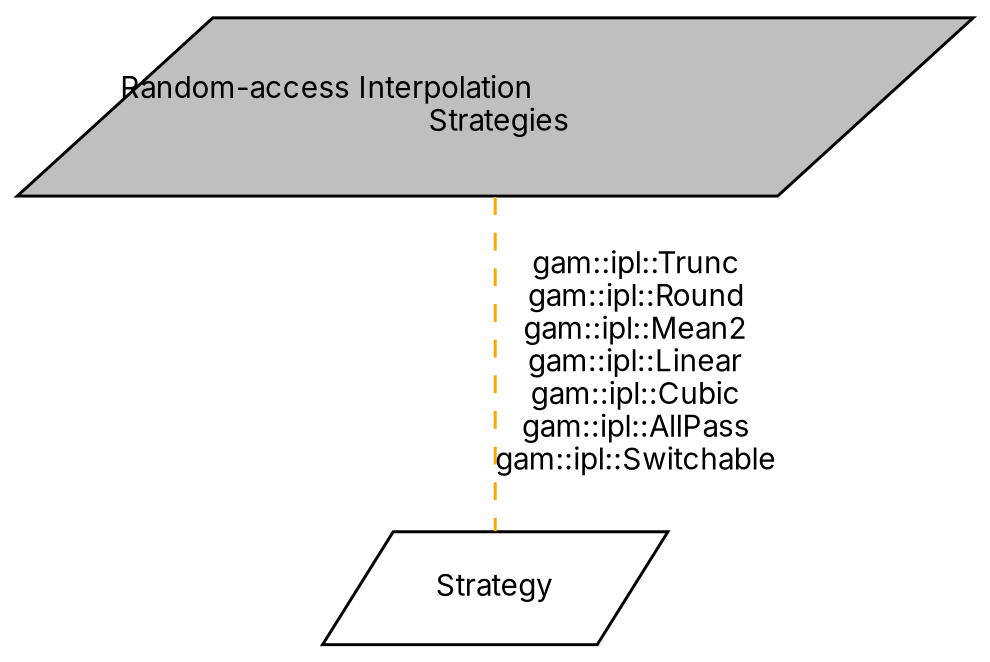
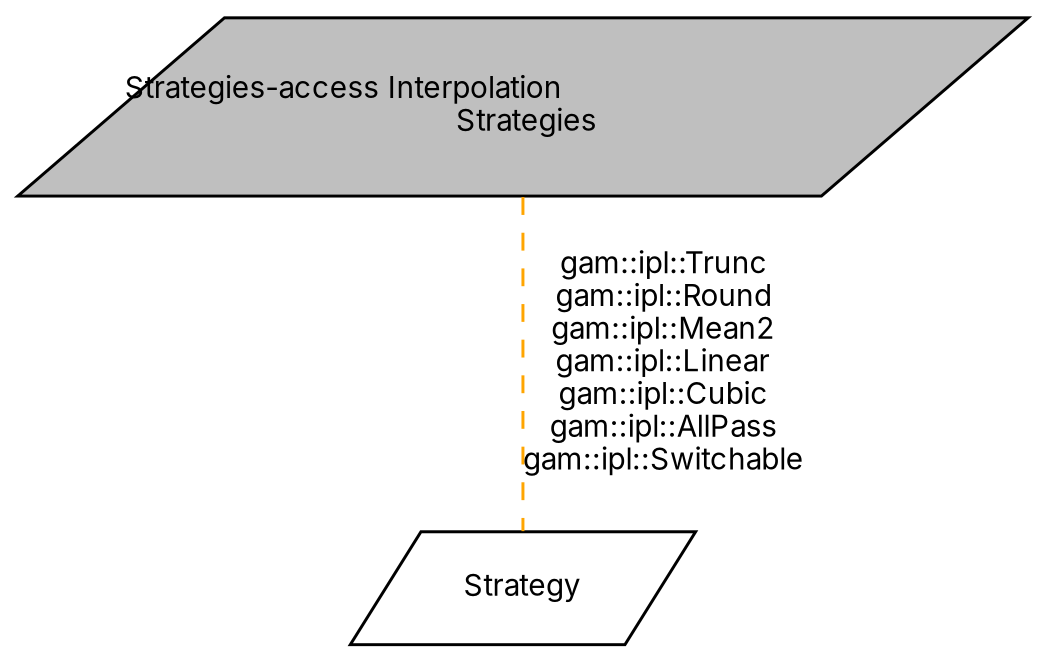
(495, 107) -> (523, 107)
